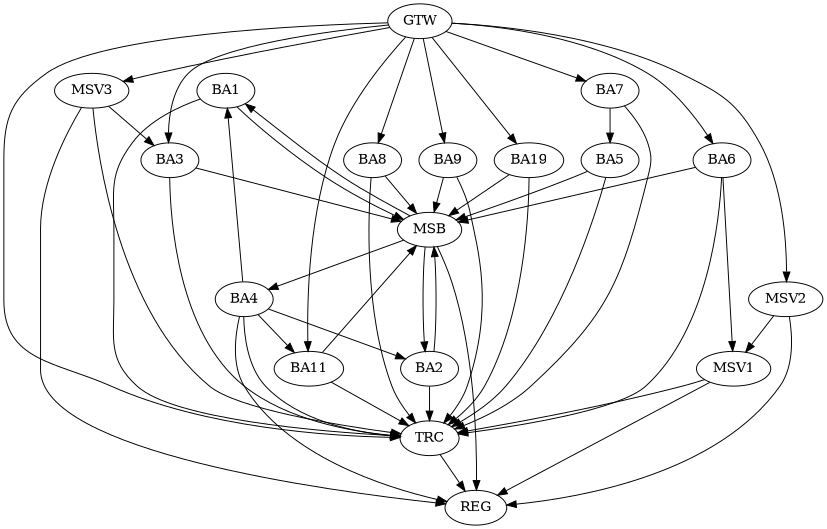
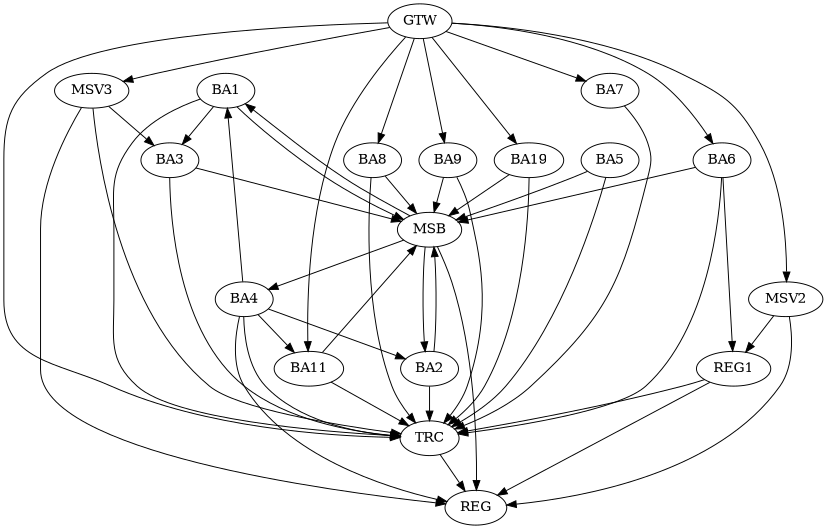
(254, 46) -> (201, 122)
(610, 121) -> none
(734, 369) -> (734, 369)
